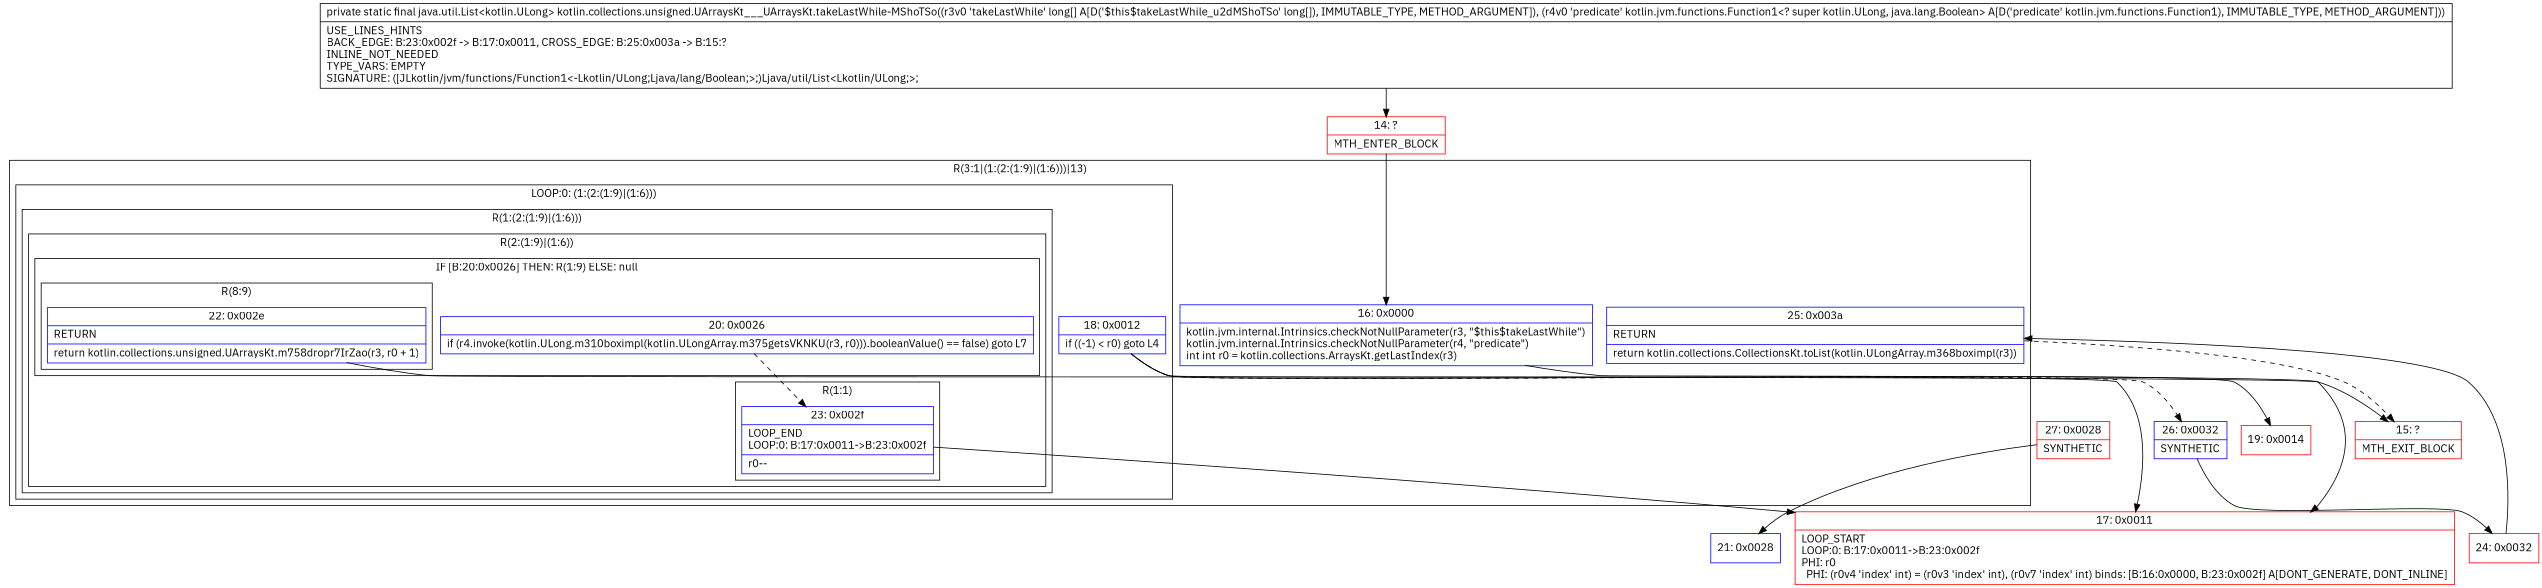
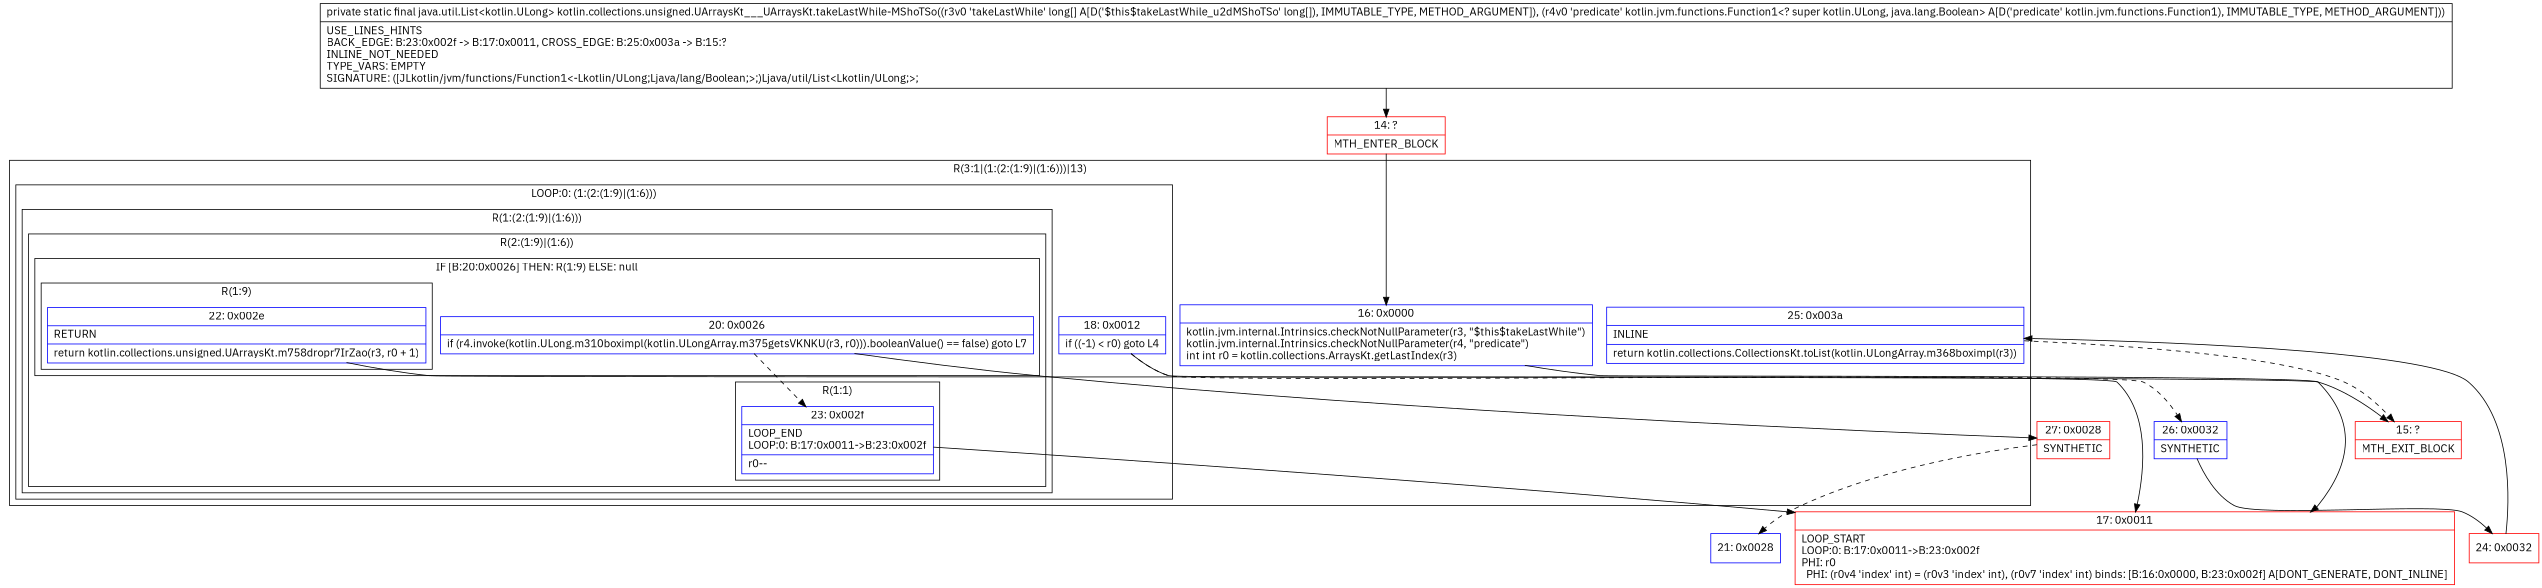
(237, 292) -> (237, 292)
(1635, 334) -> (1631, 334)
none -> (1441, 407)
(2276, 440) -> none
(1896, 472) -> (1896, 472)
